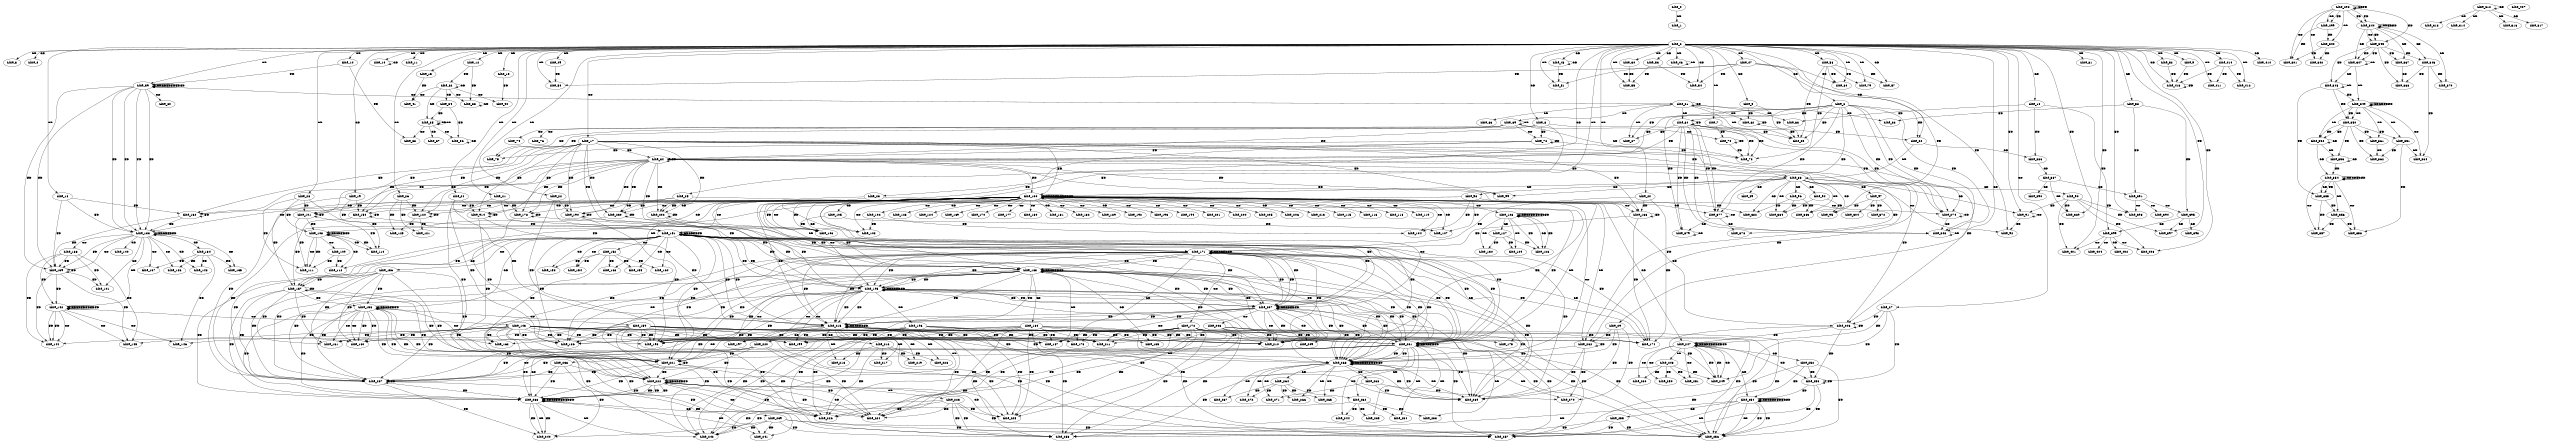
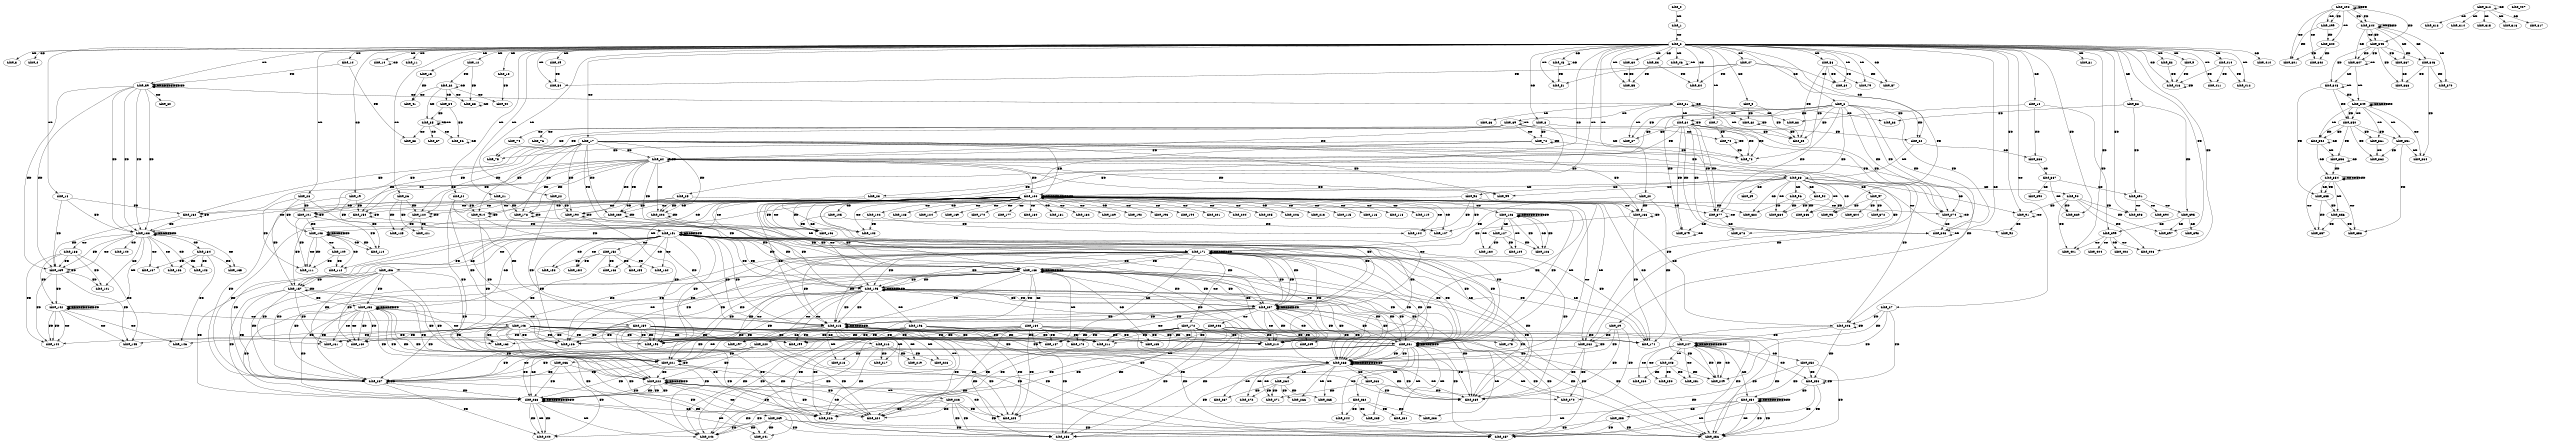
none -> (2484, 26)
none -> (1677, 34)
(1911, 104) -> none
(1317, 394) -> (1273, 389)
